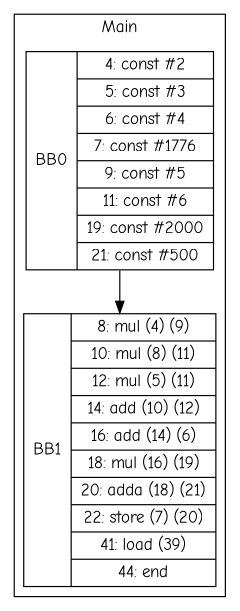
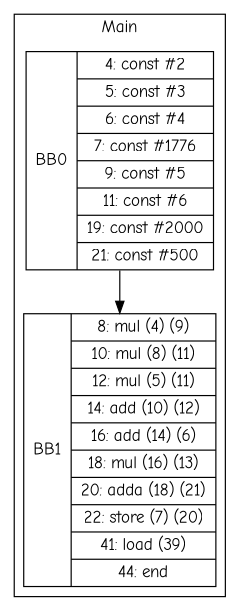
(144, 463) -> (144, 463)
